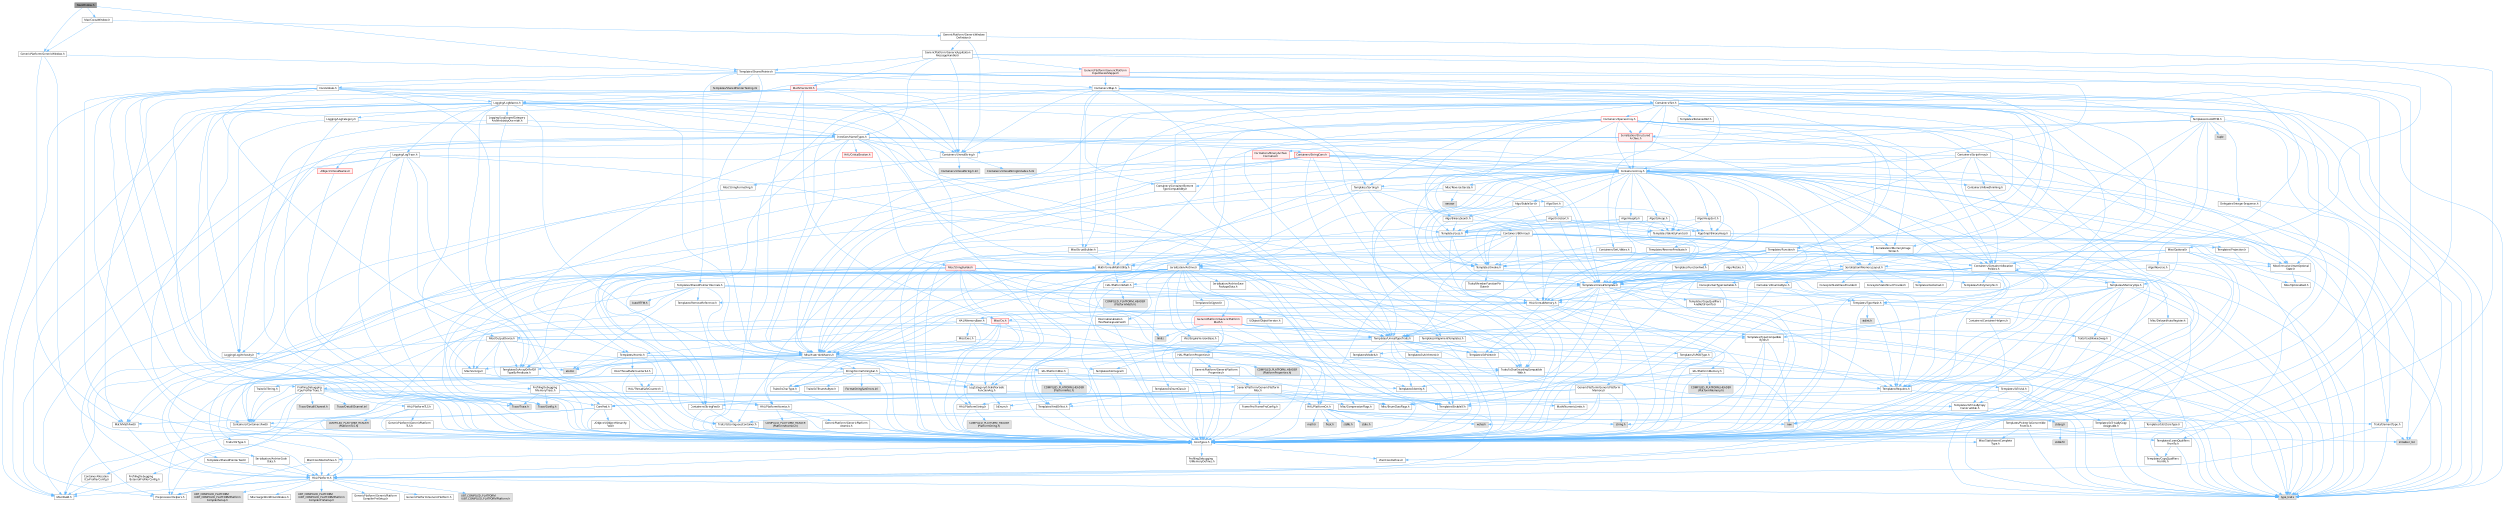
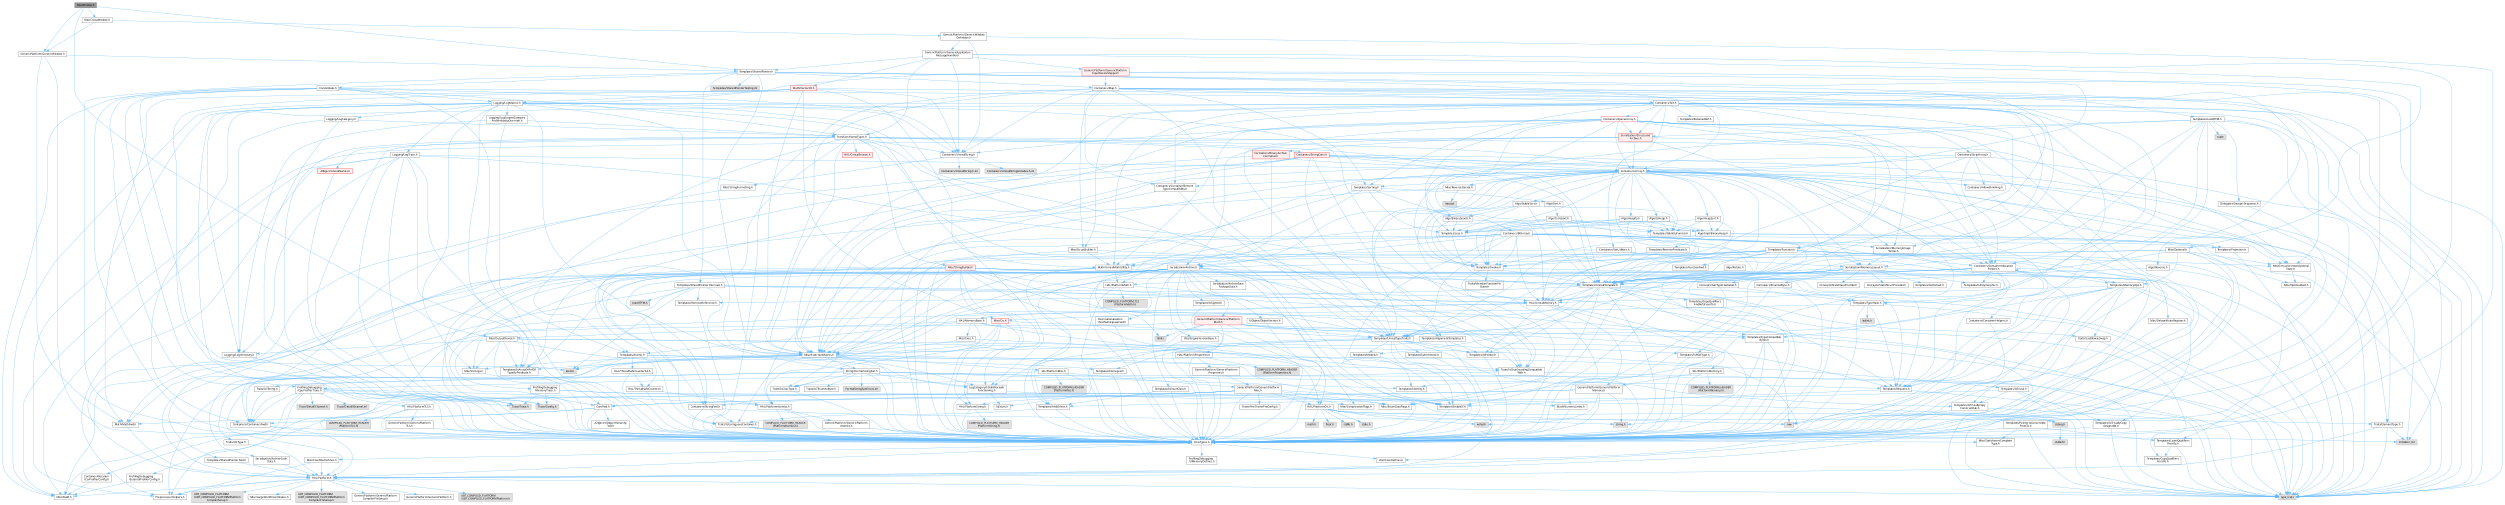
(303, 213) -> (233, 208)
(1125, 303) -> (1125, 303)
(1242, 351) -> none
(2163, 425) -> none
(1519, 429) -> none
